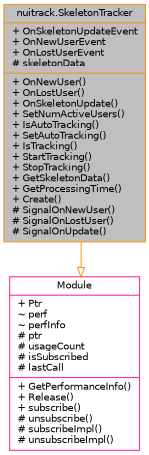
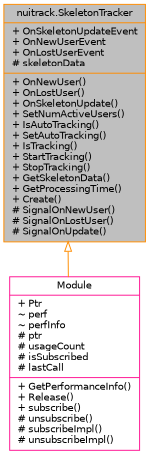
(81, 254) -> (68, 264)
